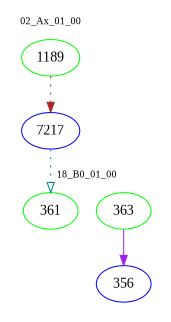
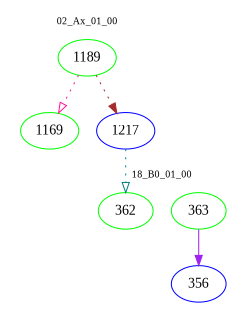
none -> (50, 131)
(51, 131) -> (126, 131)
(51, 211) -> (126, 211)
